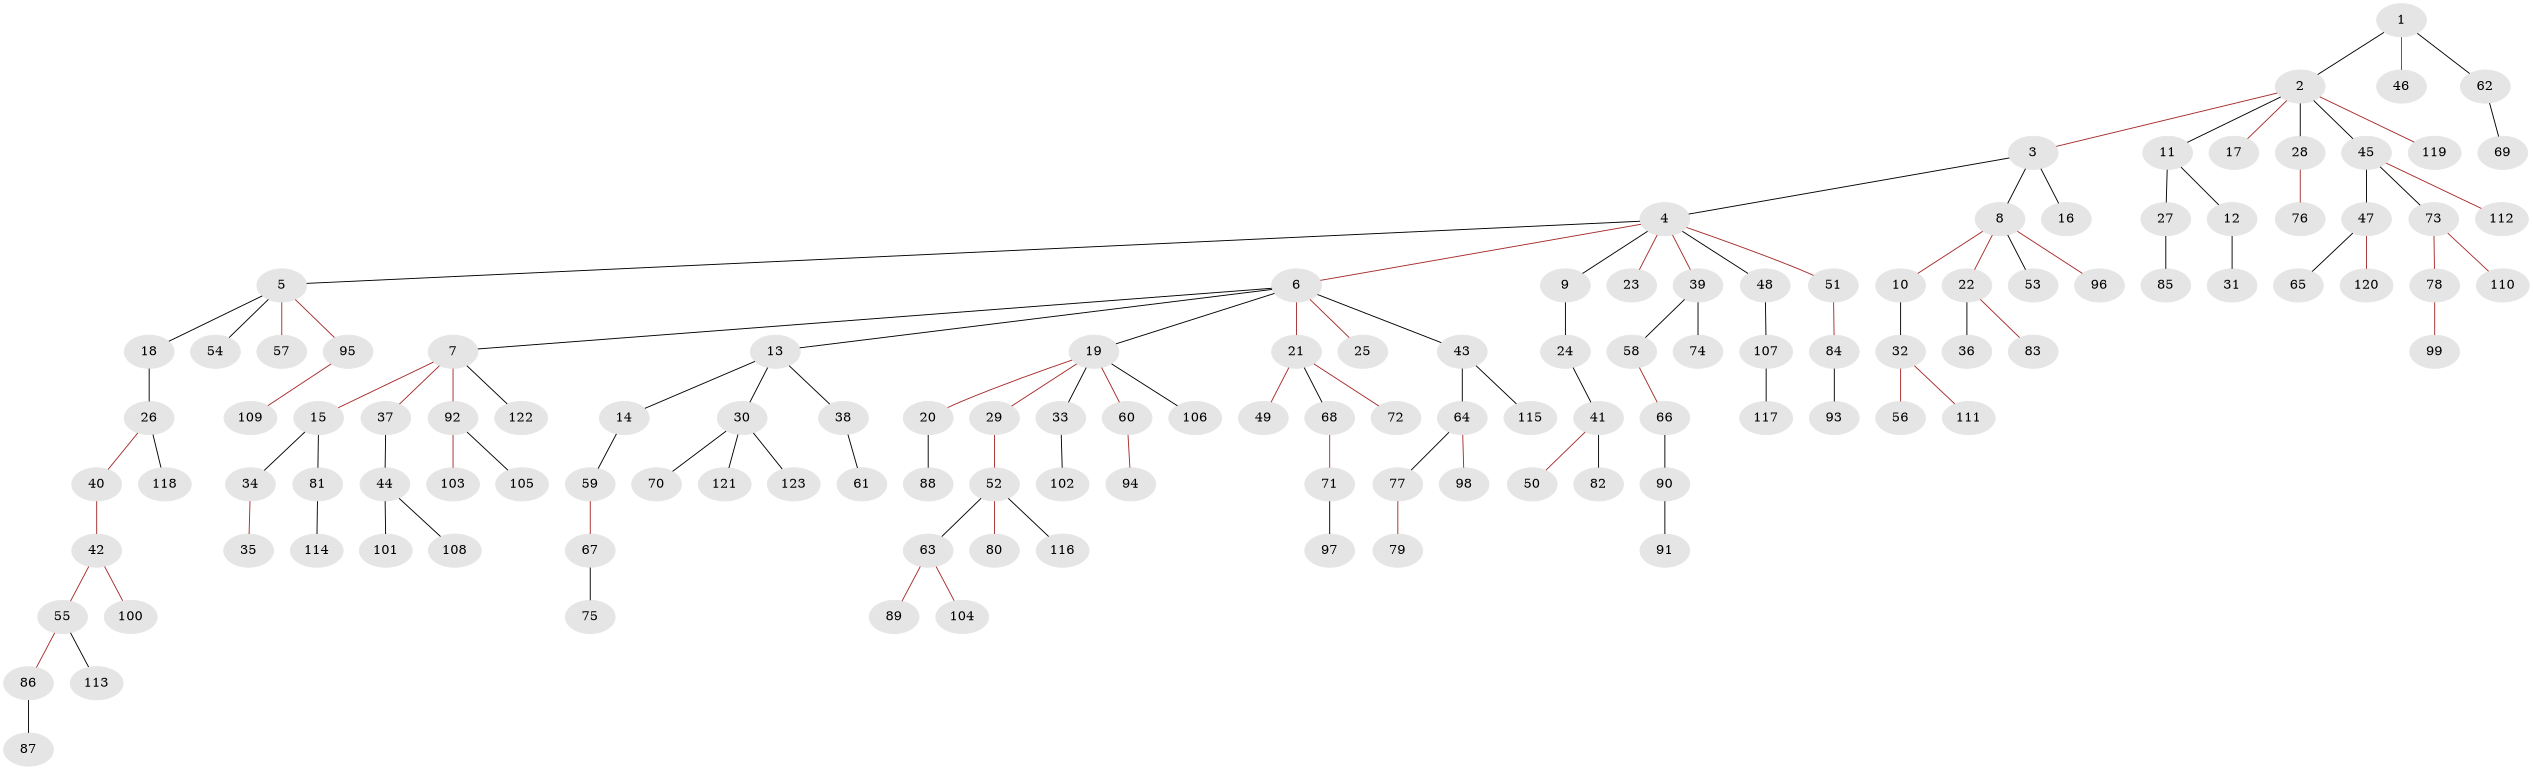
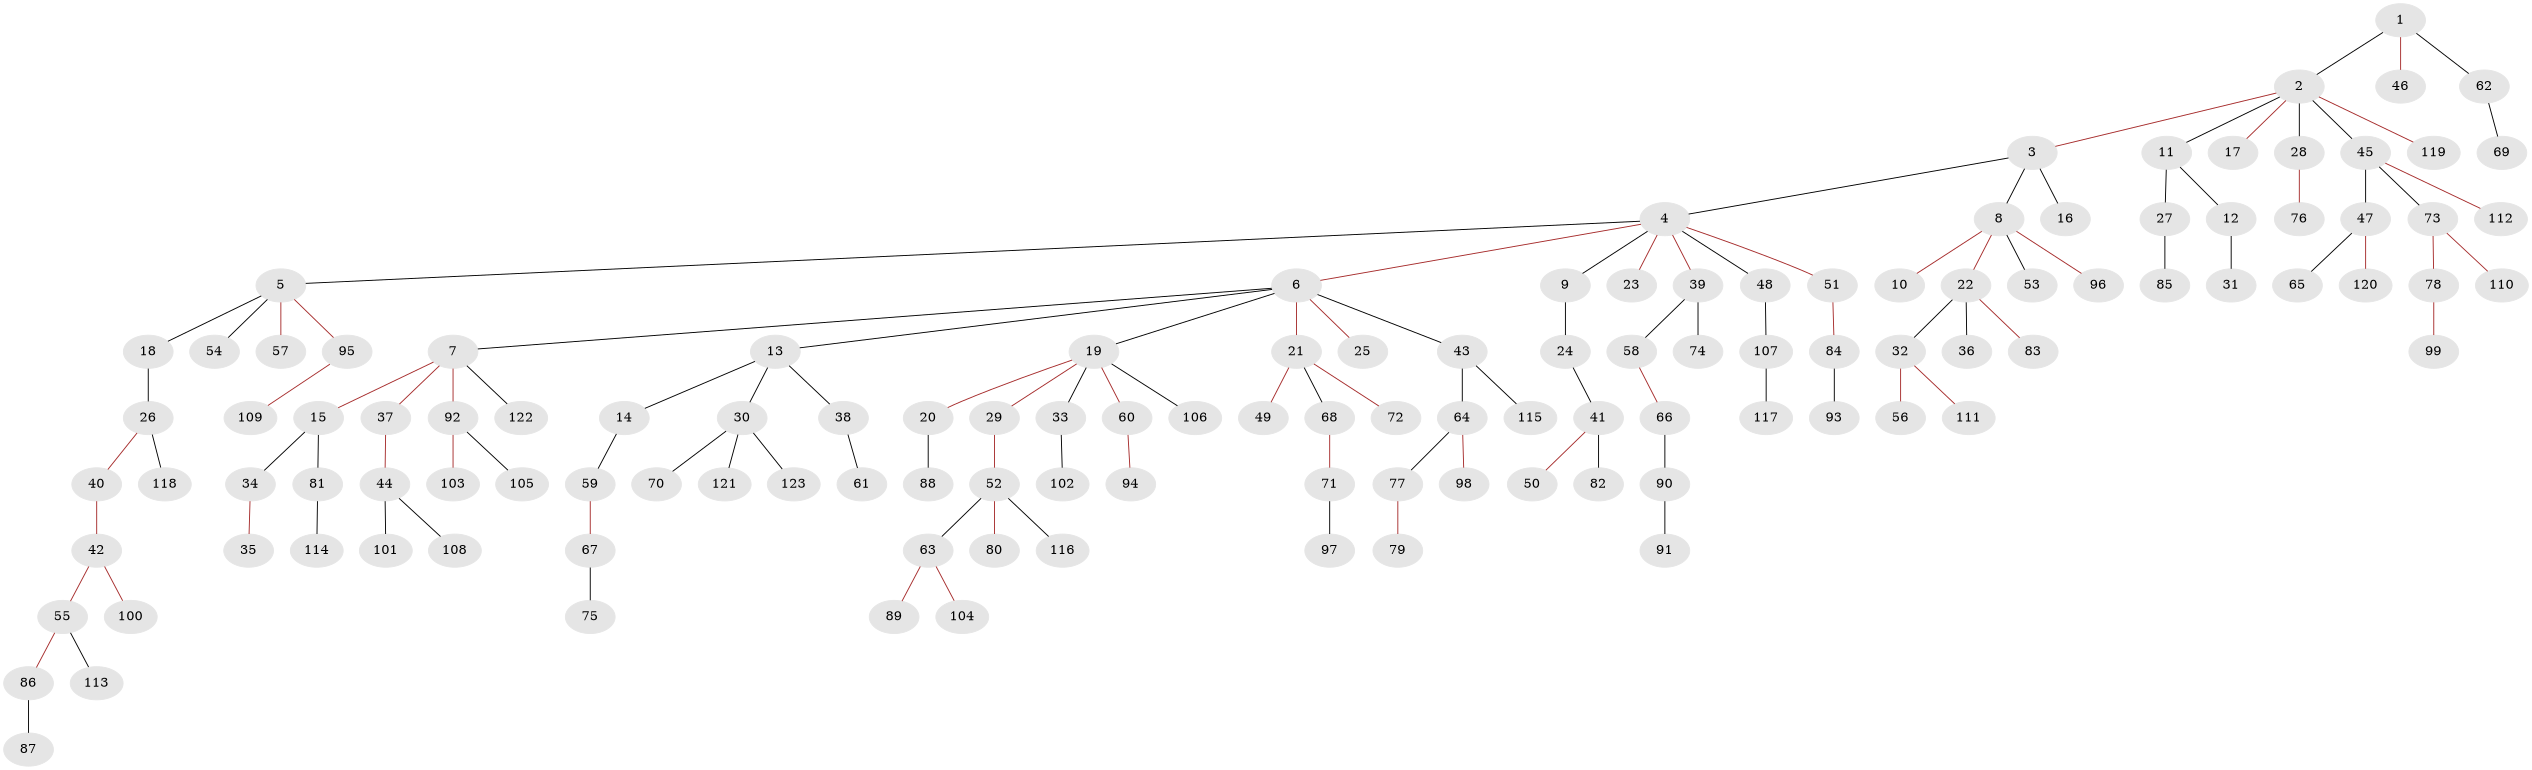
(1901, 319) -> (1933, 319)
(385, 451) -> (385, 451)
